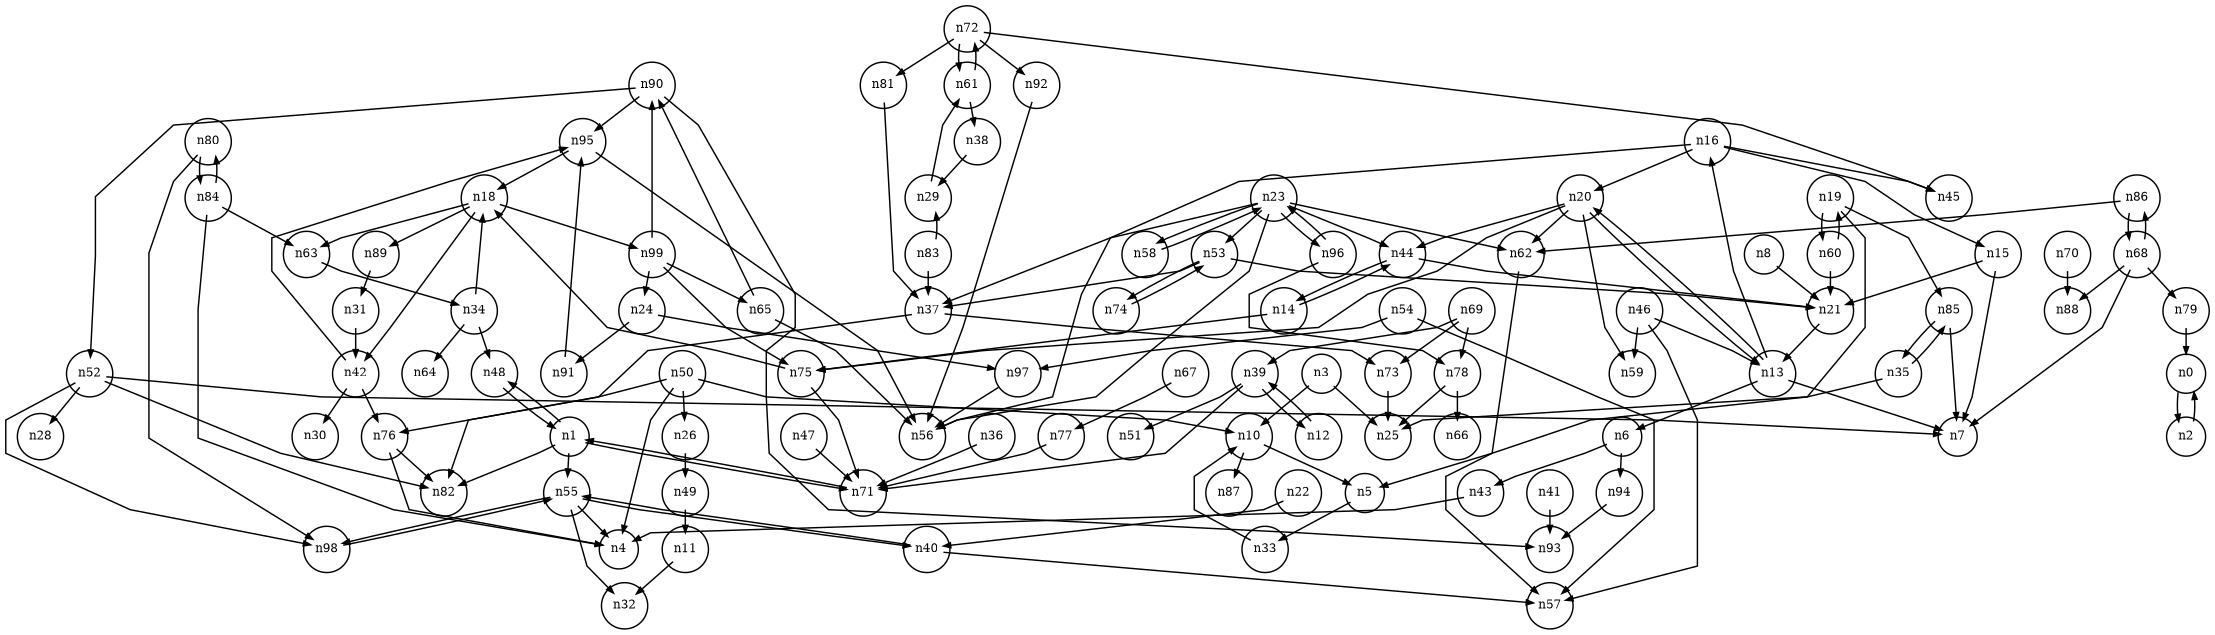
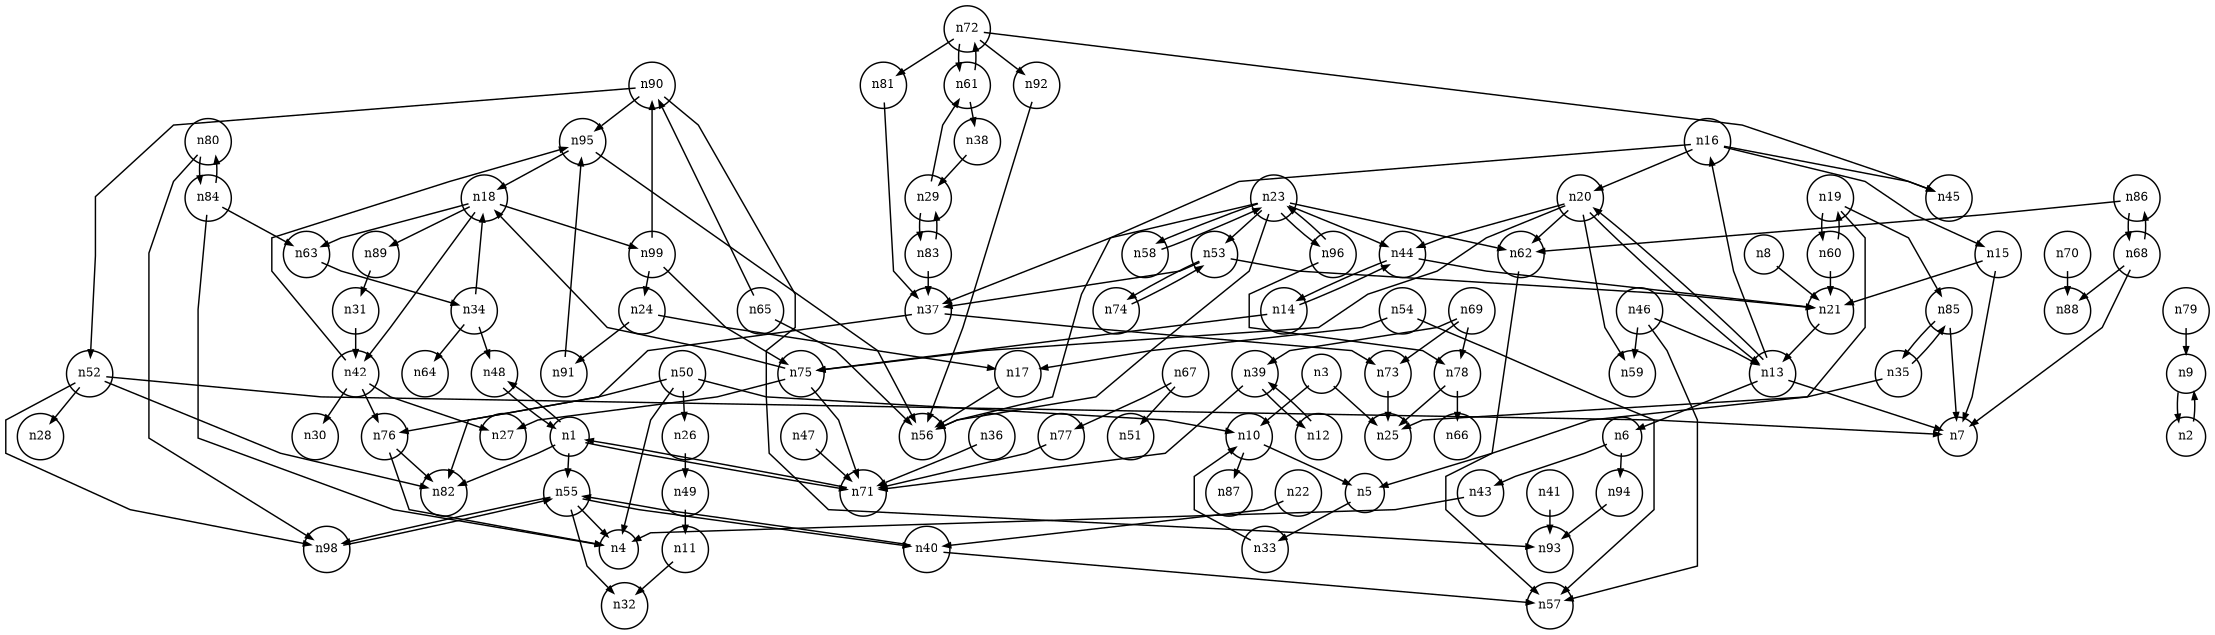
none -> (920, 223)
(2159, 280) -> none
(703, 281) -> none
(1018, 374) -> (1018, 374)
(2186, 374) -> (2186, 374)
(1207, 403) -> (1161, 402)
none -> (503, 437)
